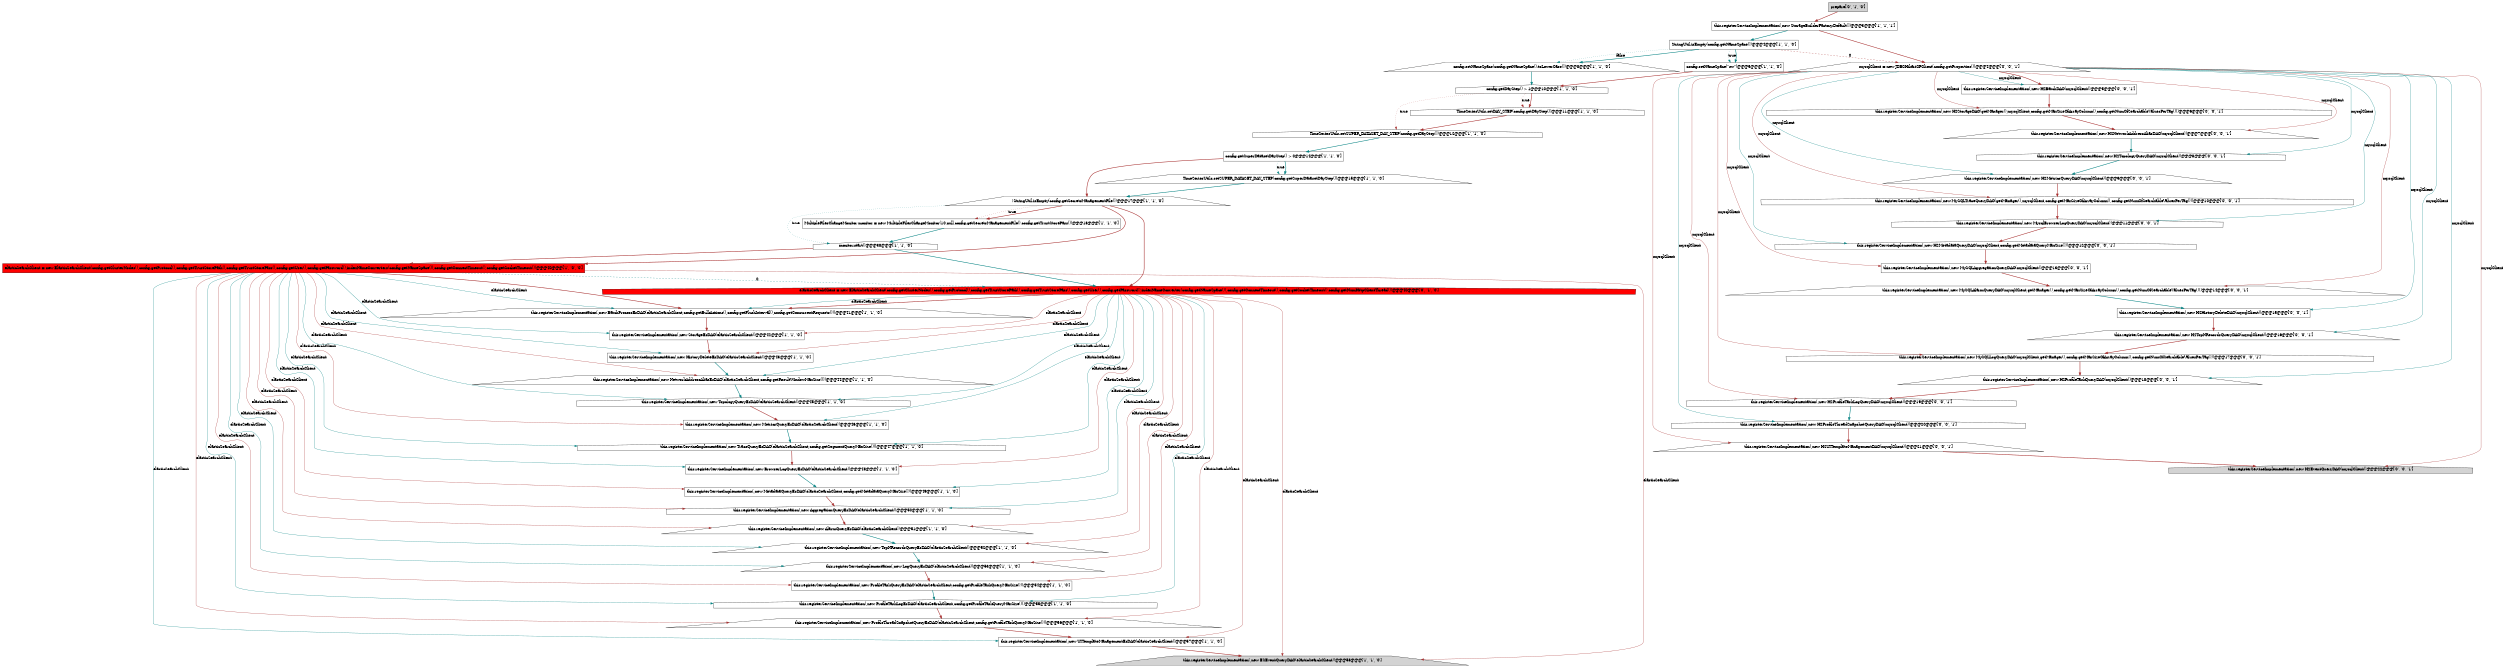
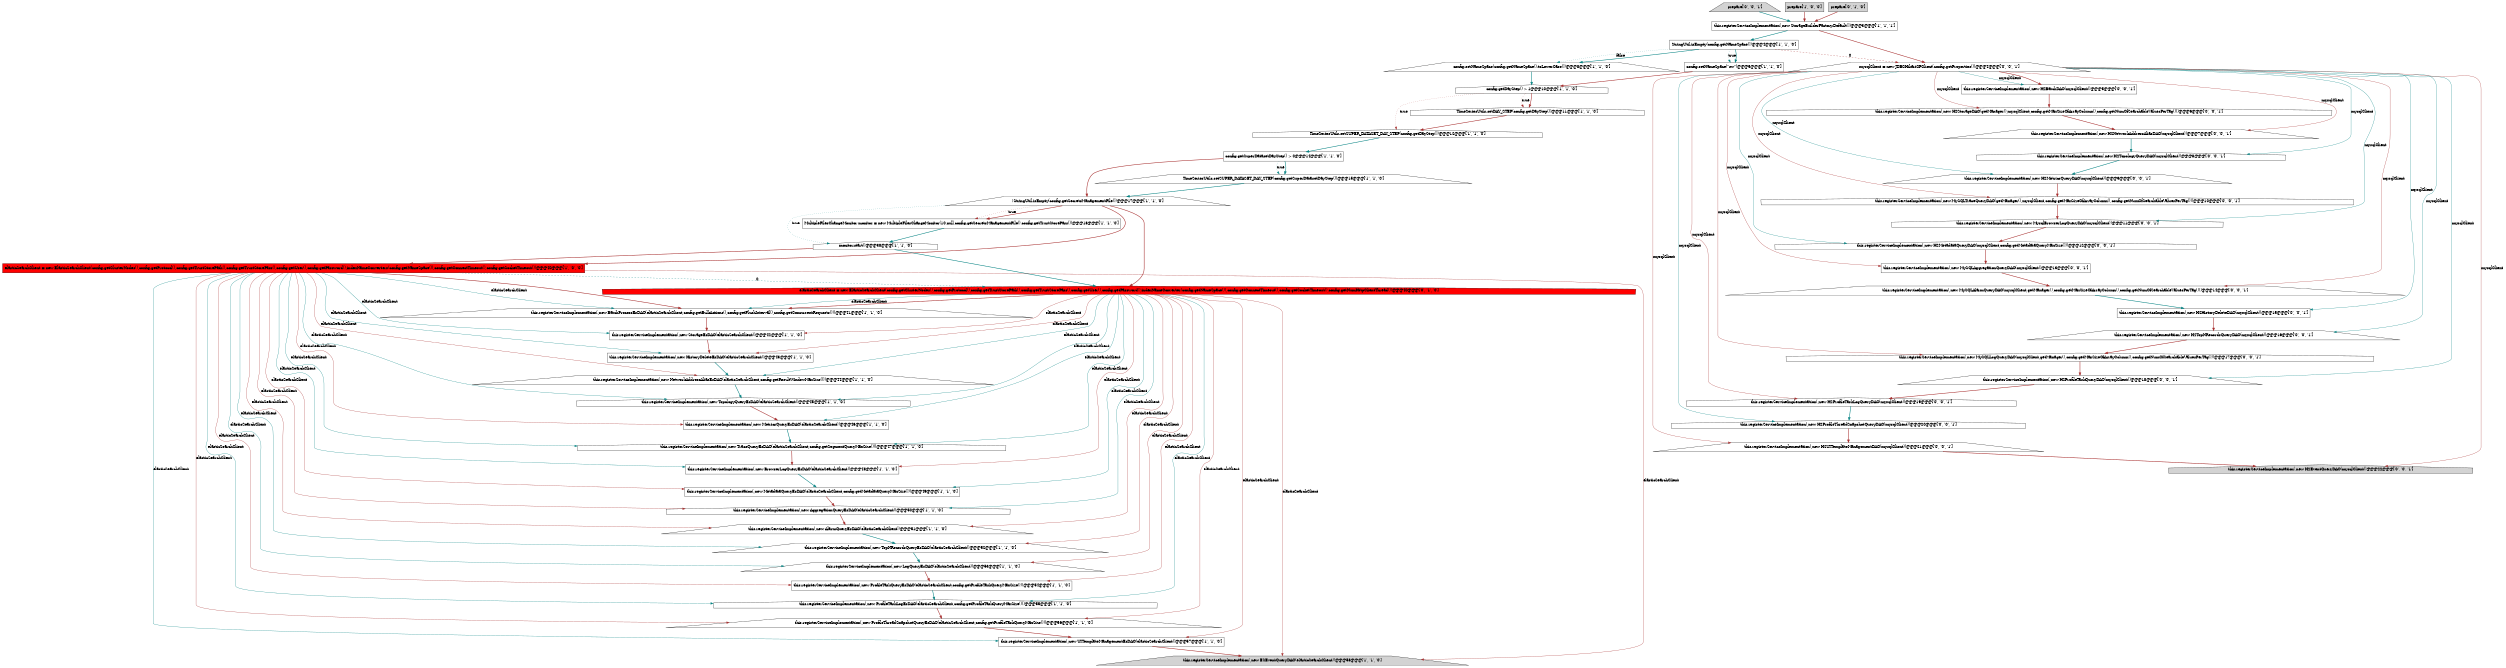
none -> (1745, 7)
none -> (1805, 7)
